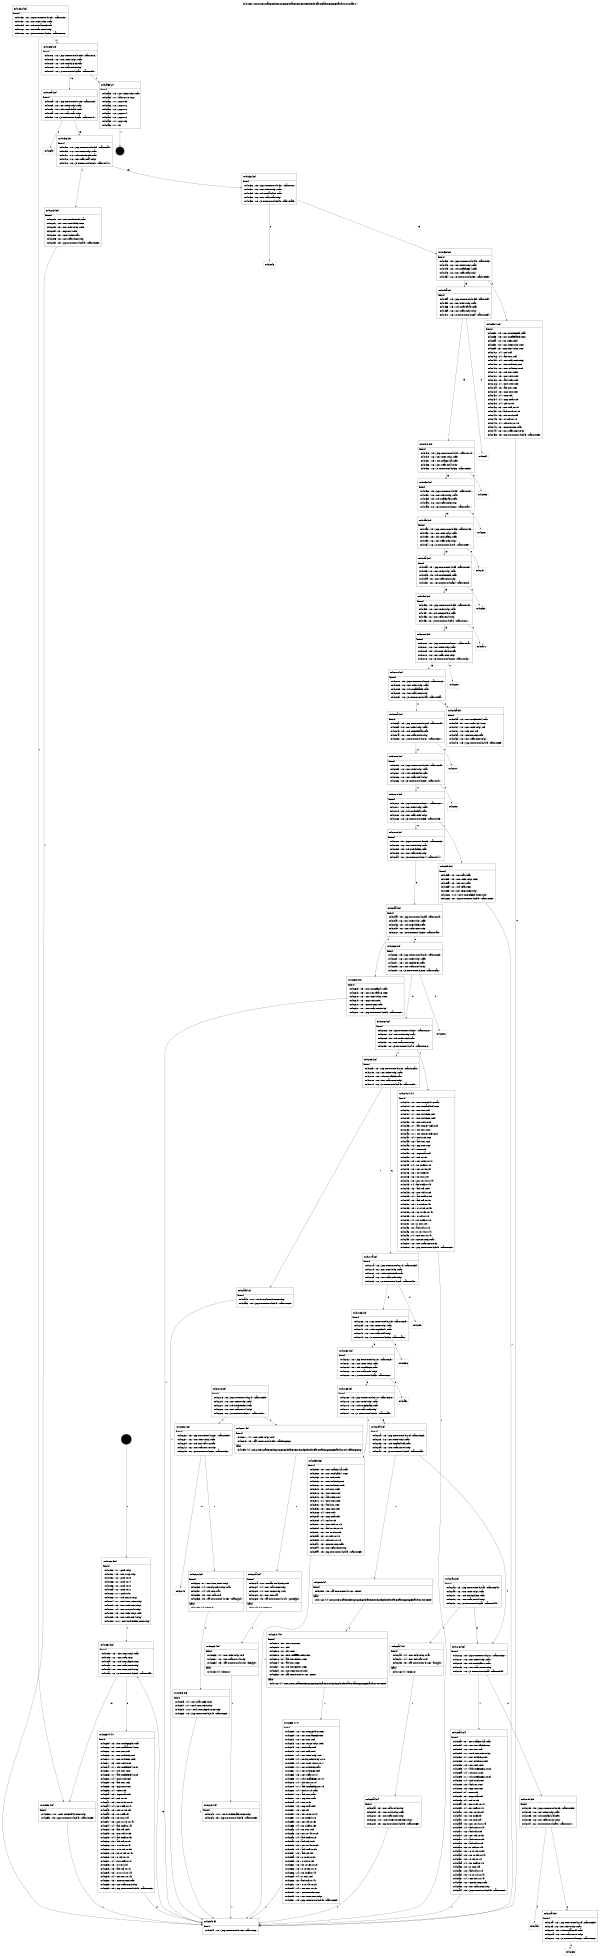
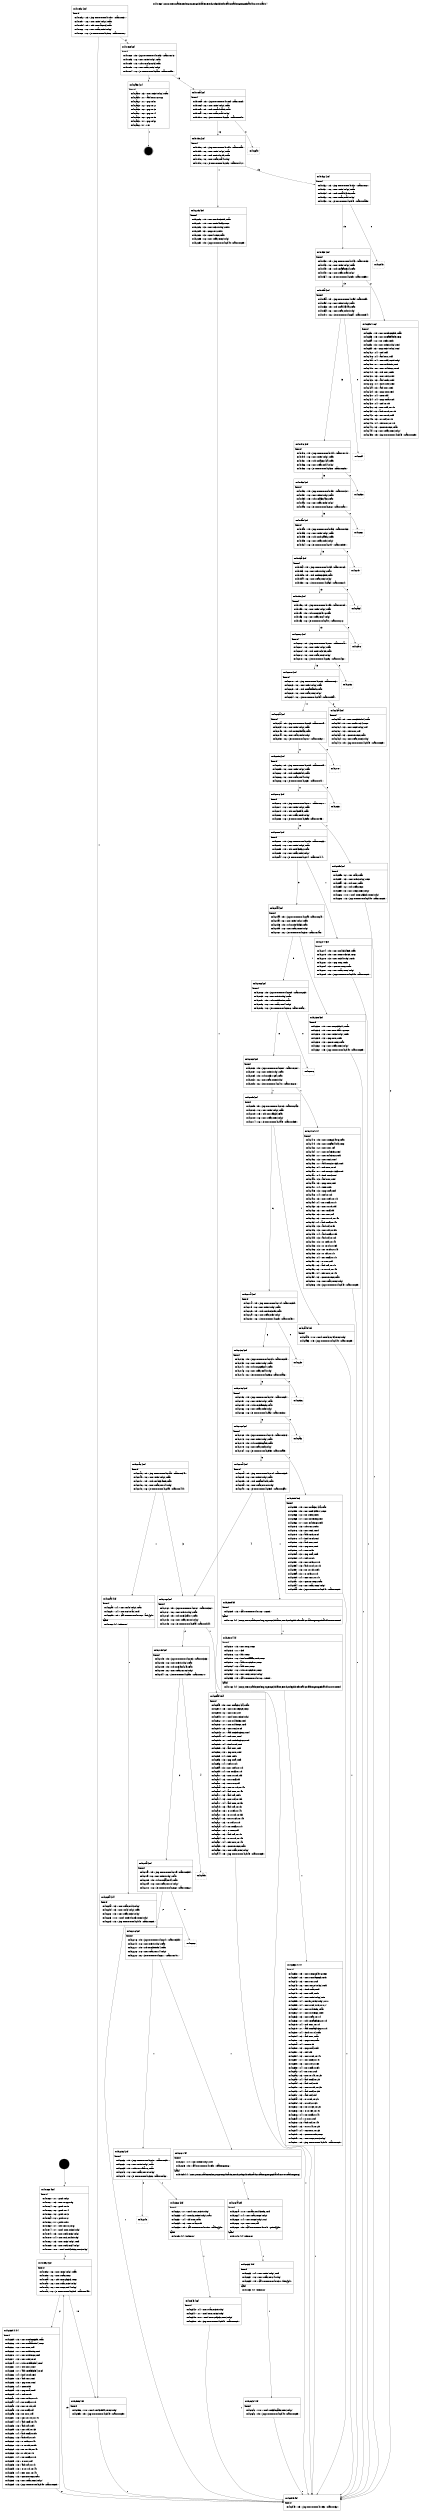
none -> (343, 958)
none -> (160, 1909)
